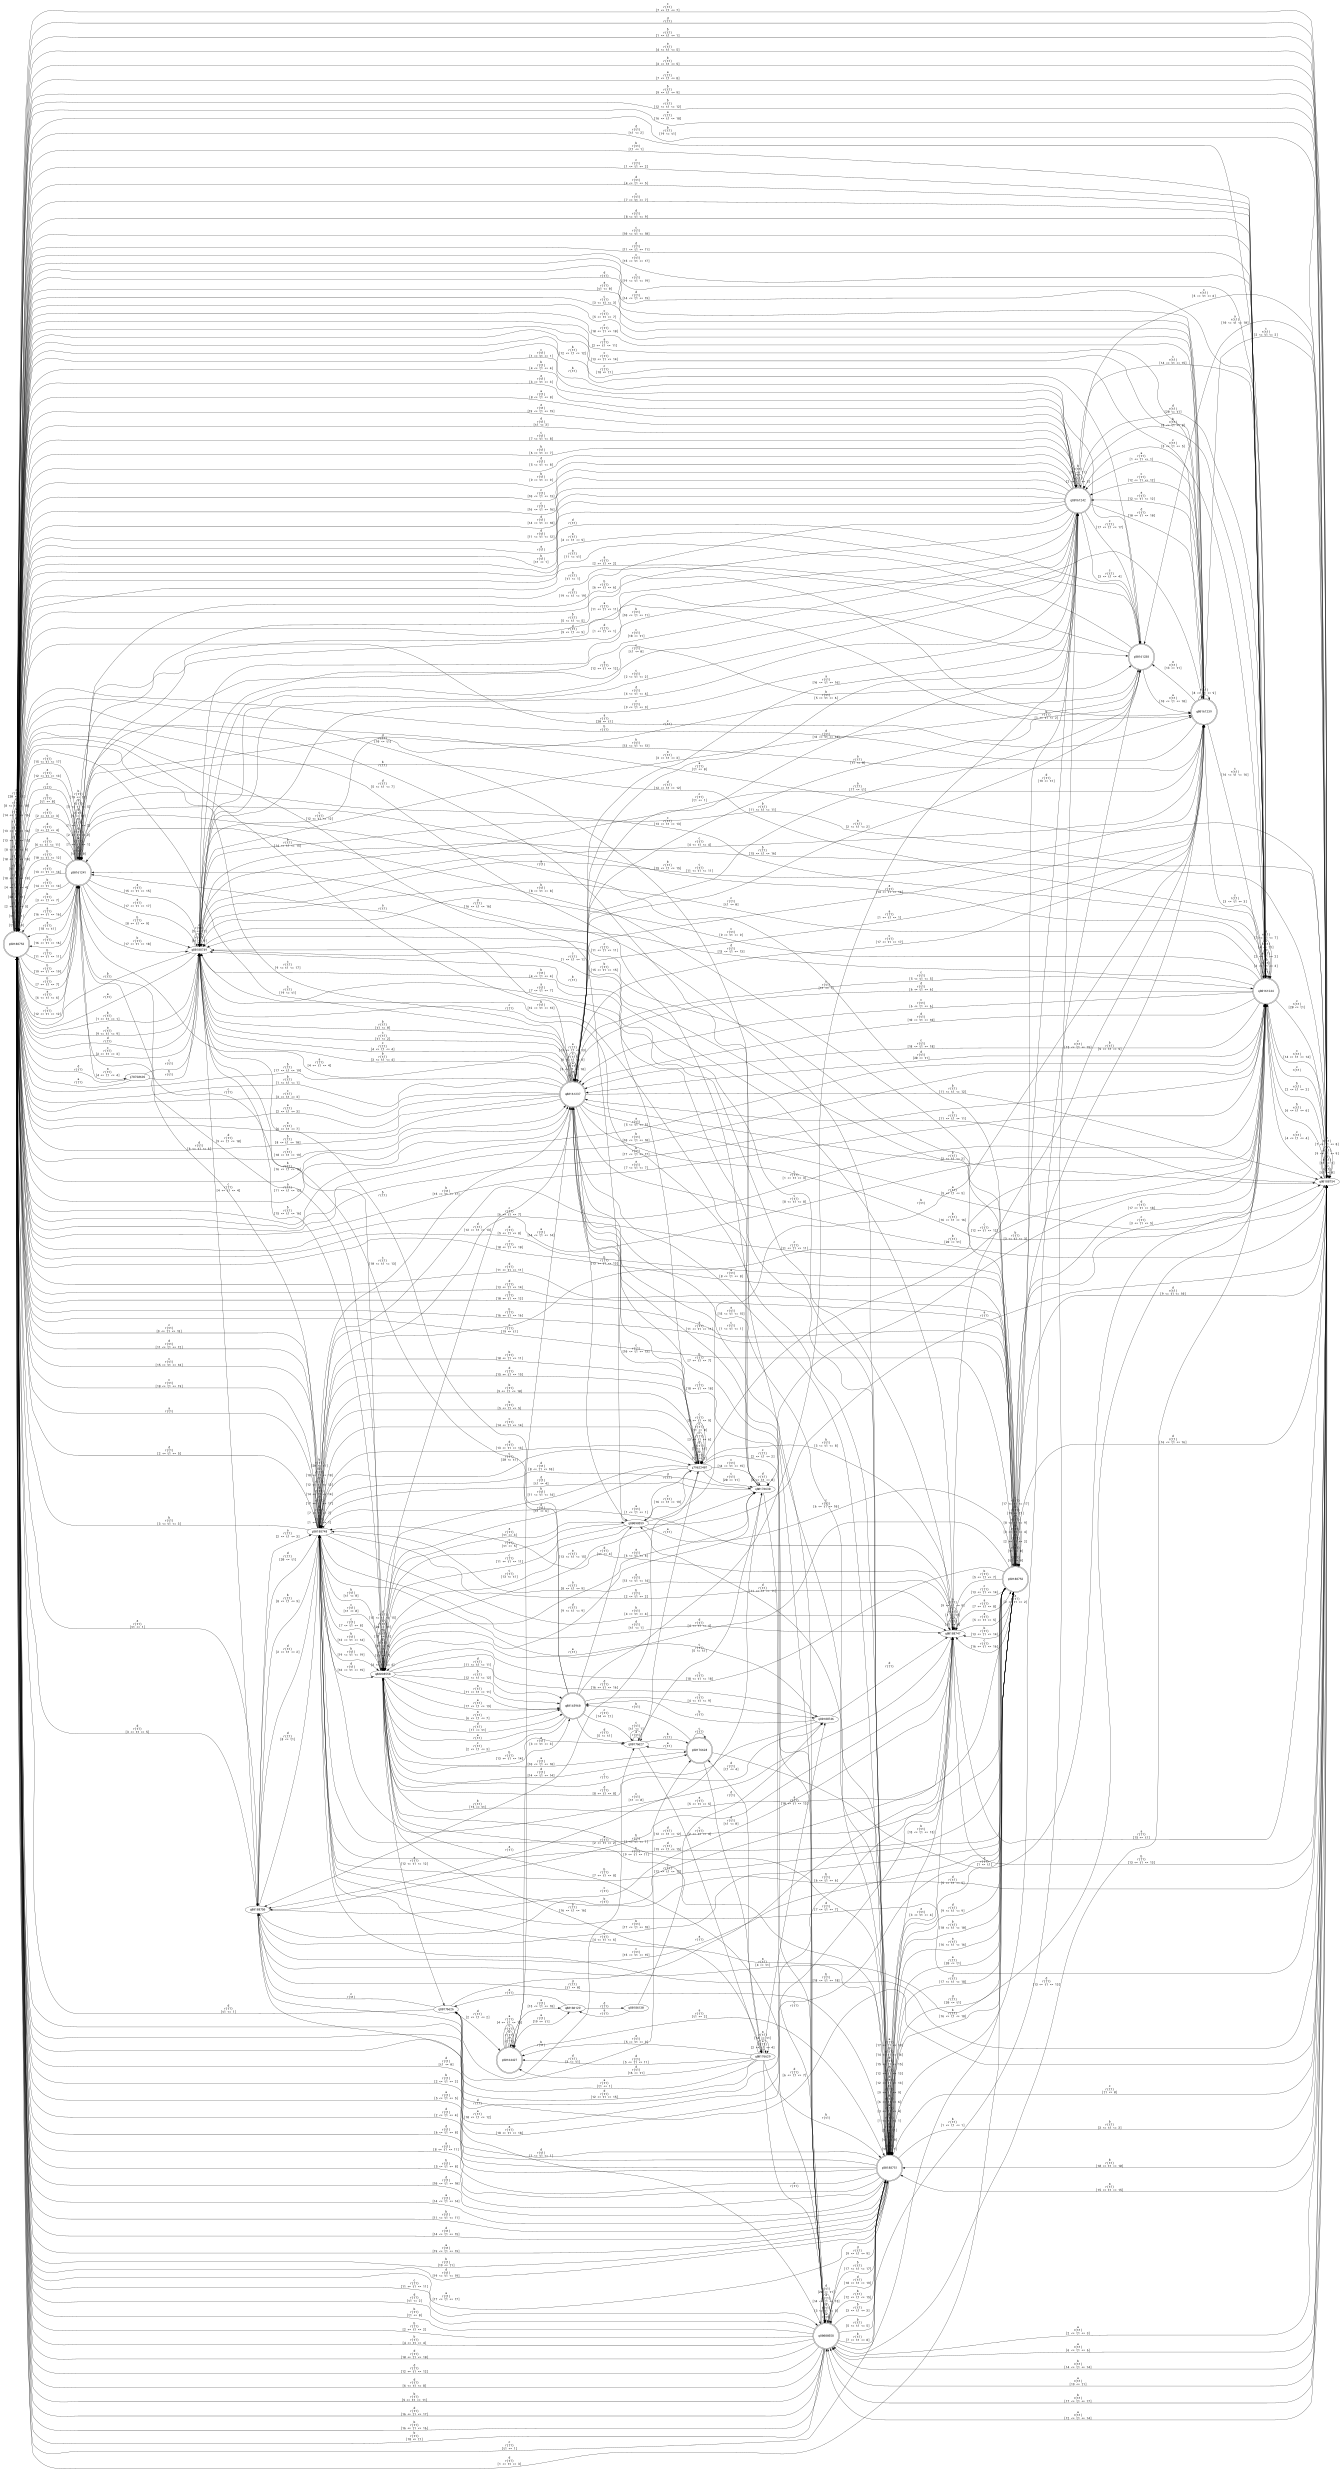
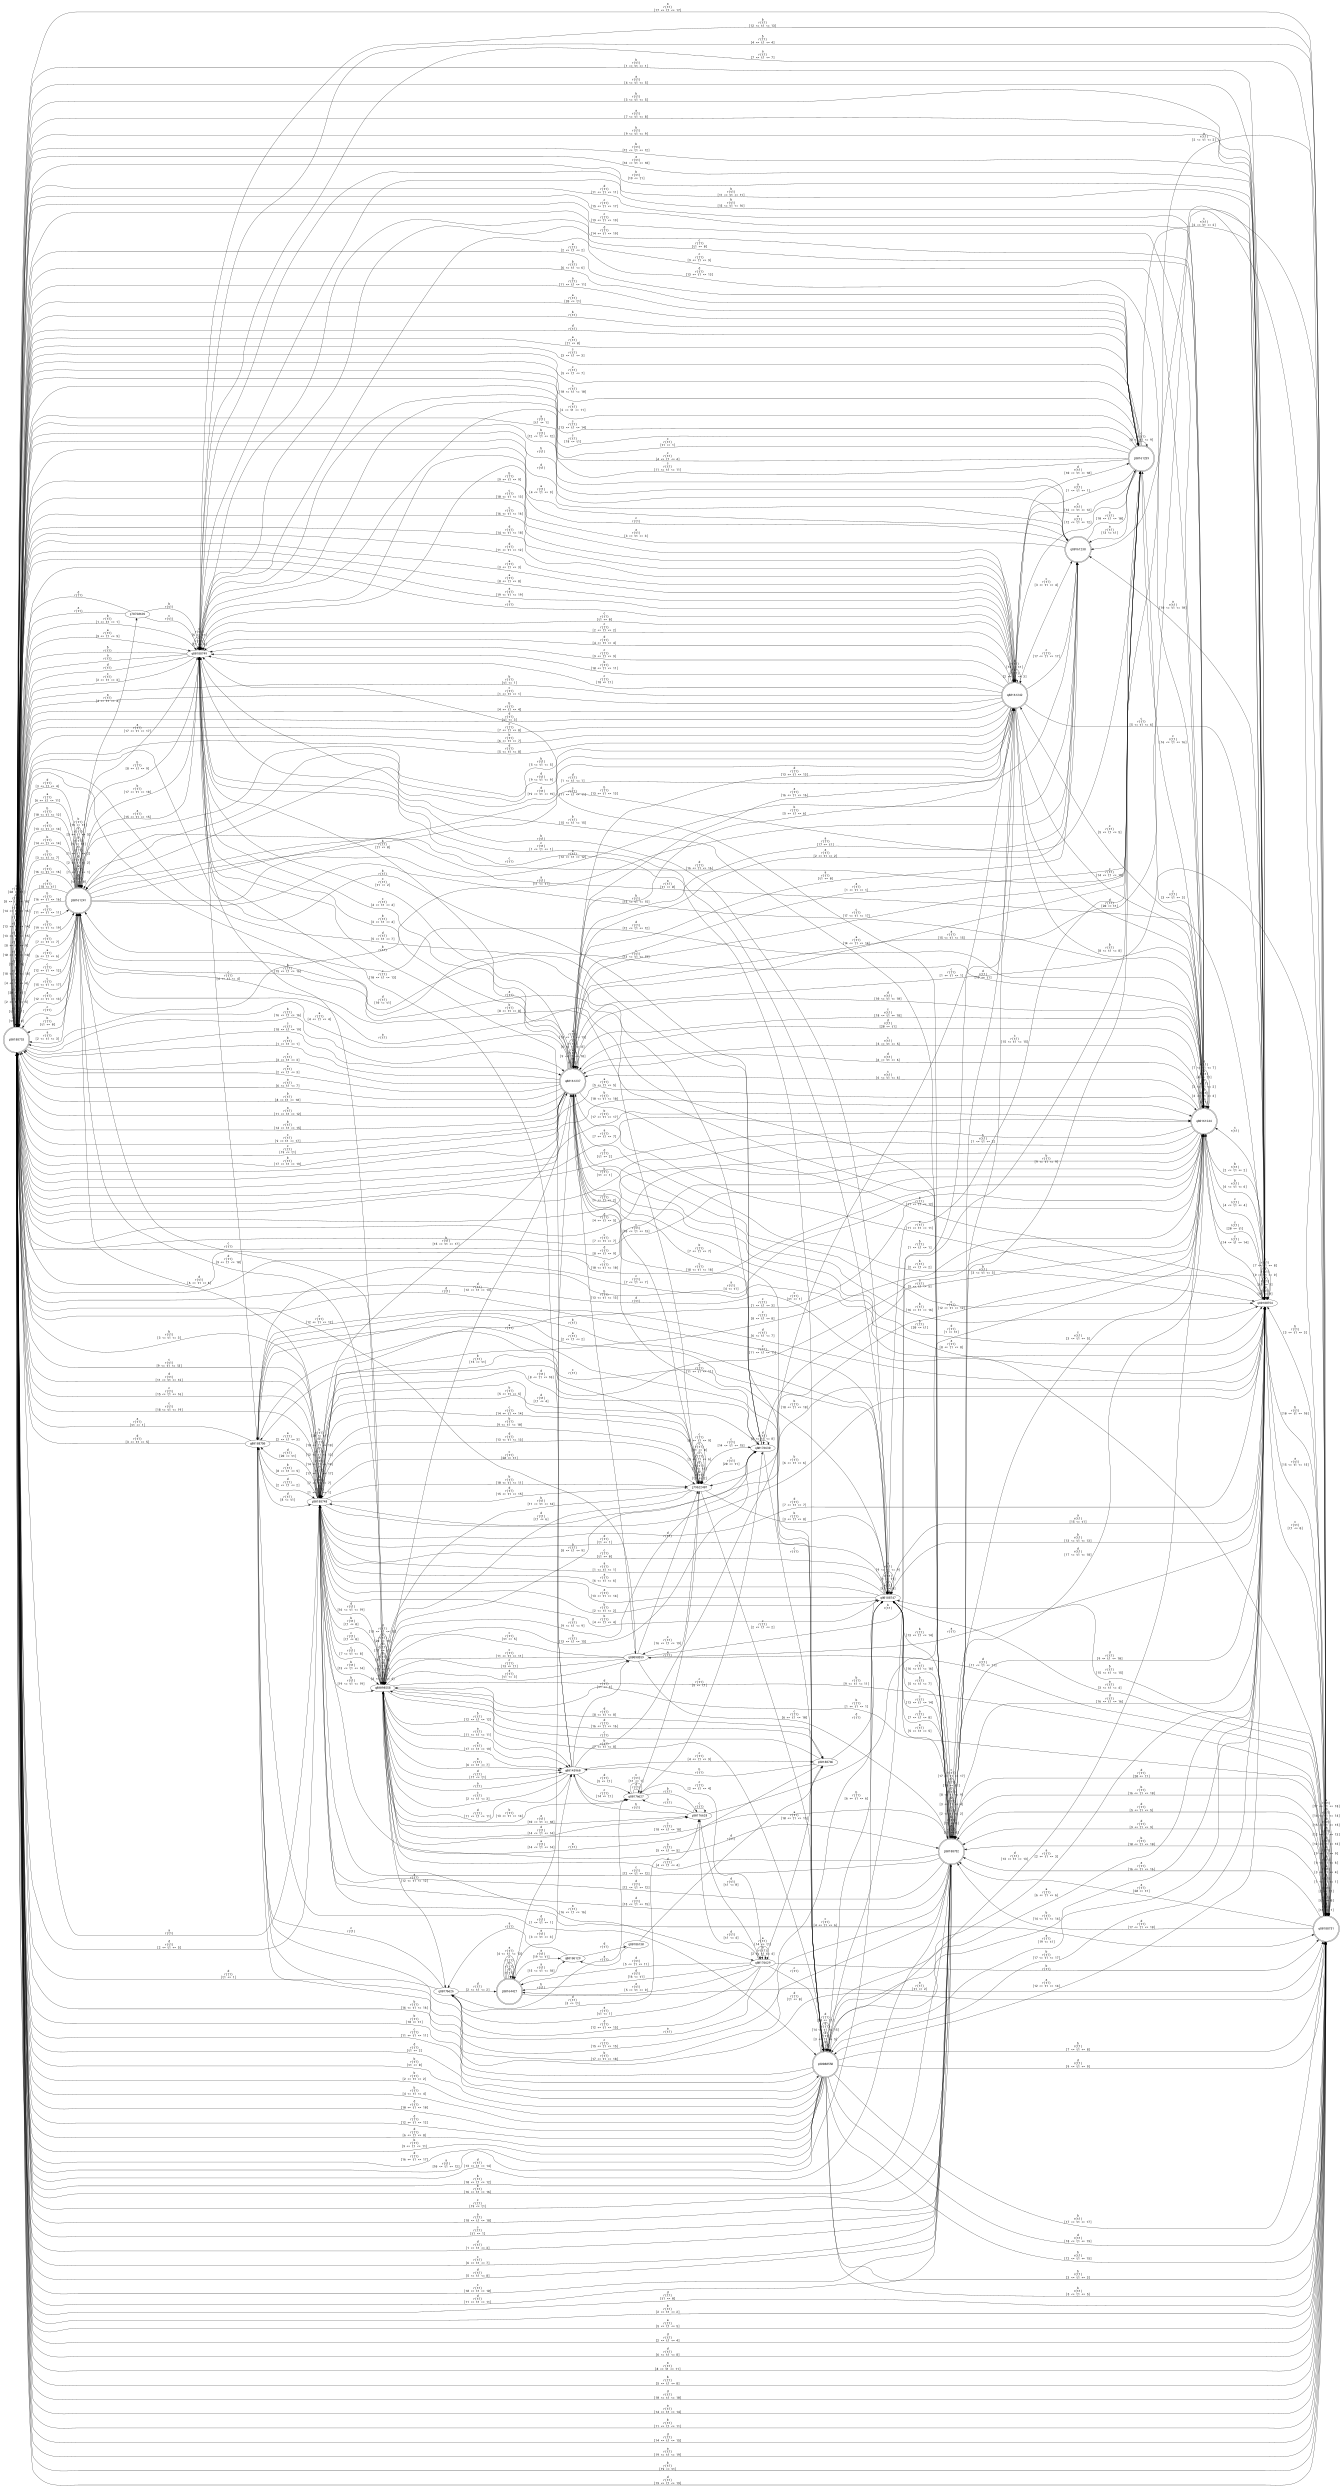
(573, 1706) -> (573, 1771)
(699, 1750) -> (699, 1816)
none -> (864, 1827)
